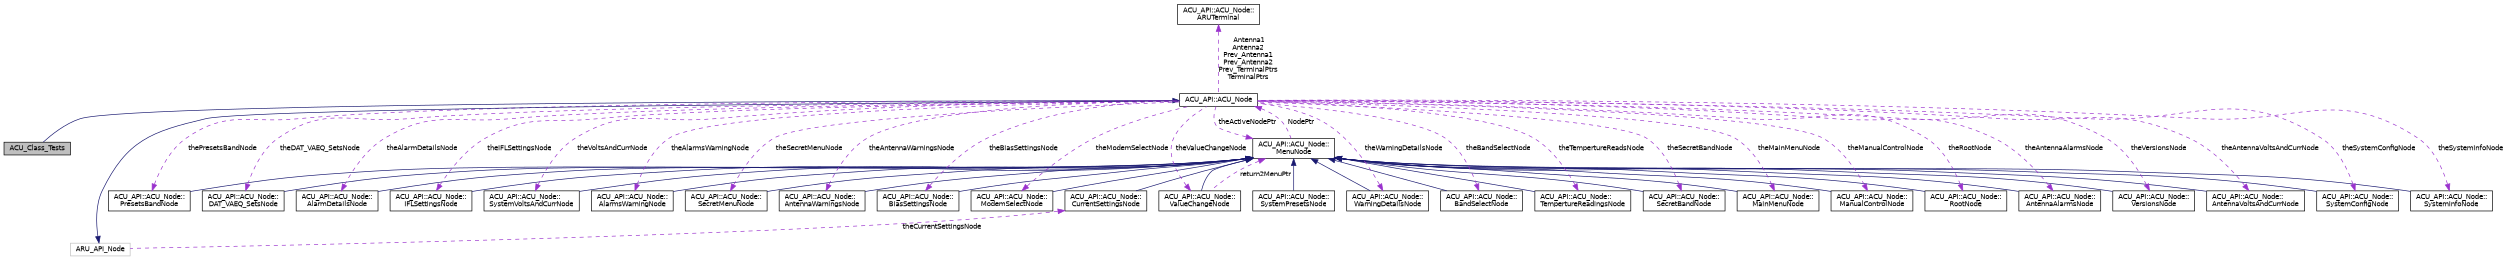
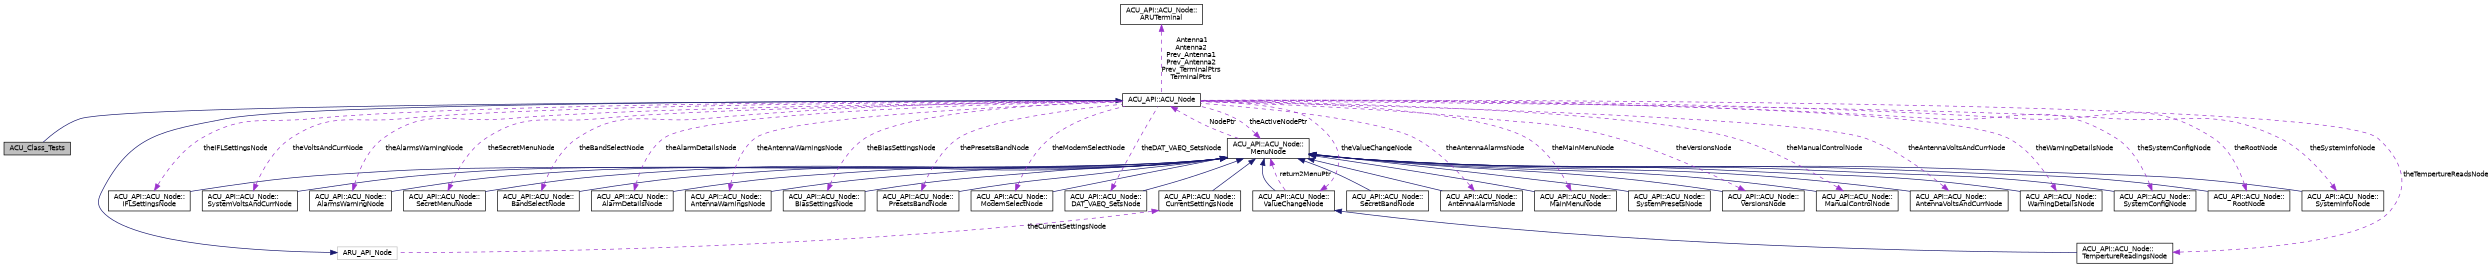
(1482, 114) -> none
(1438, 175) -> (1709, 242)
